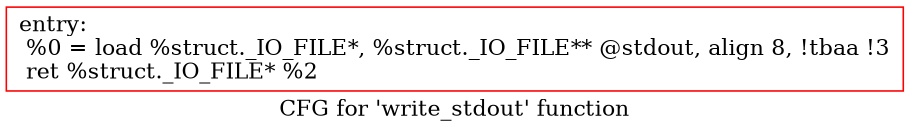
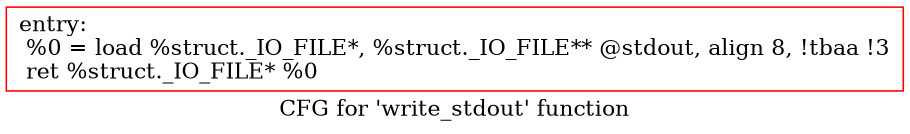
(169, 72) -> (169, 72)
